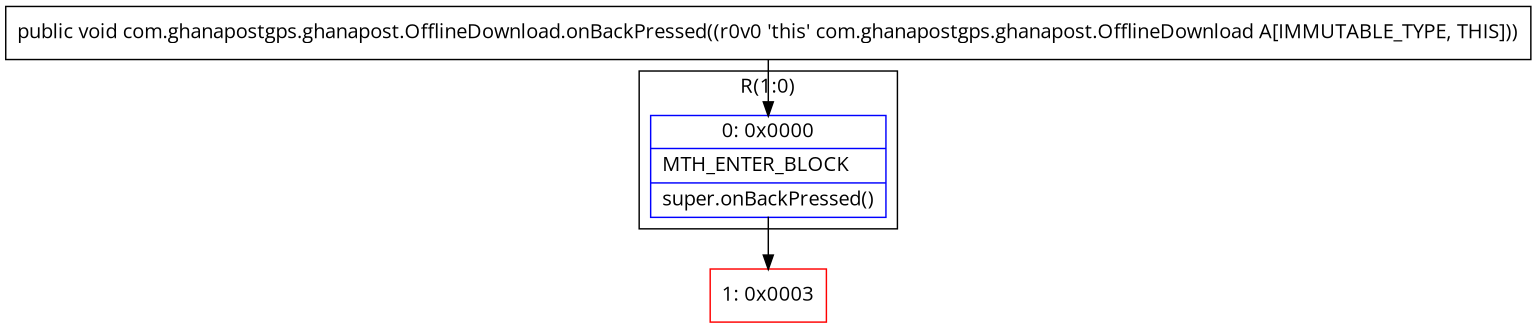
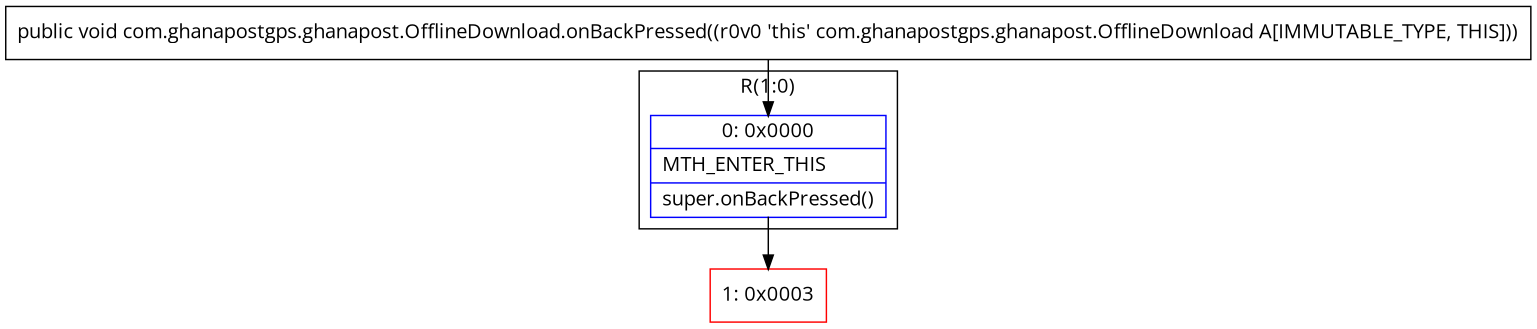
(755, 165) -> (745, 165)
